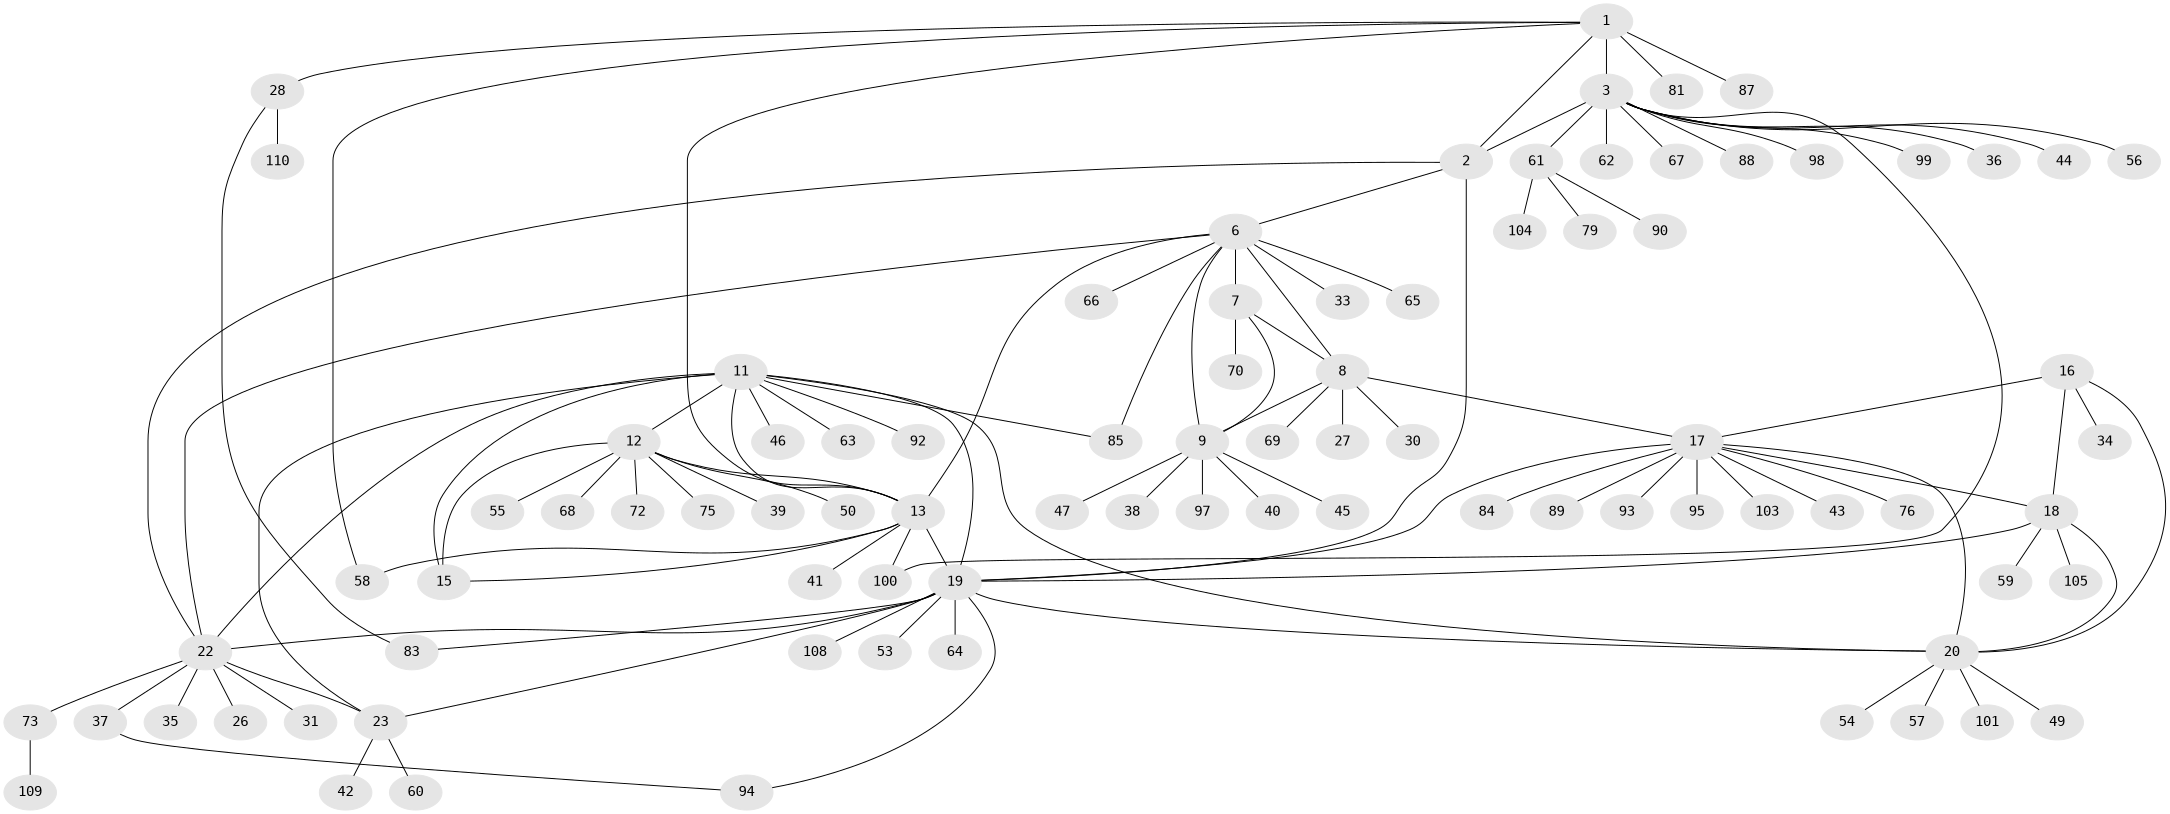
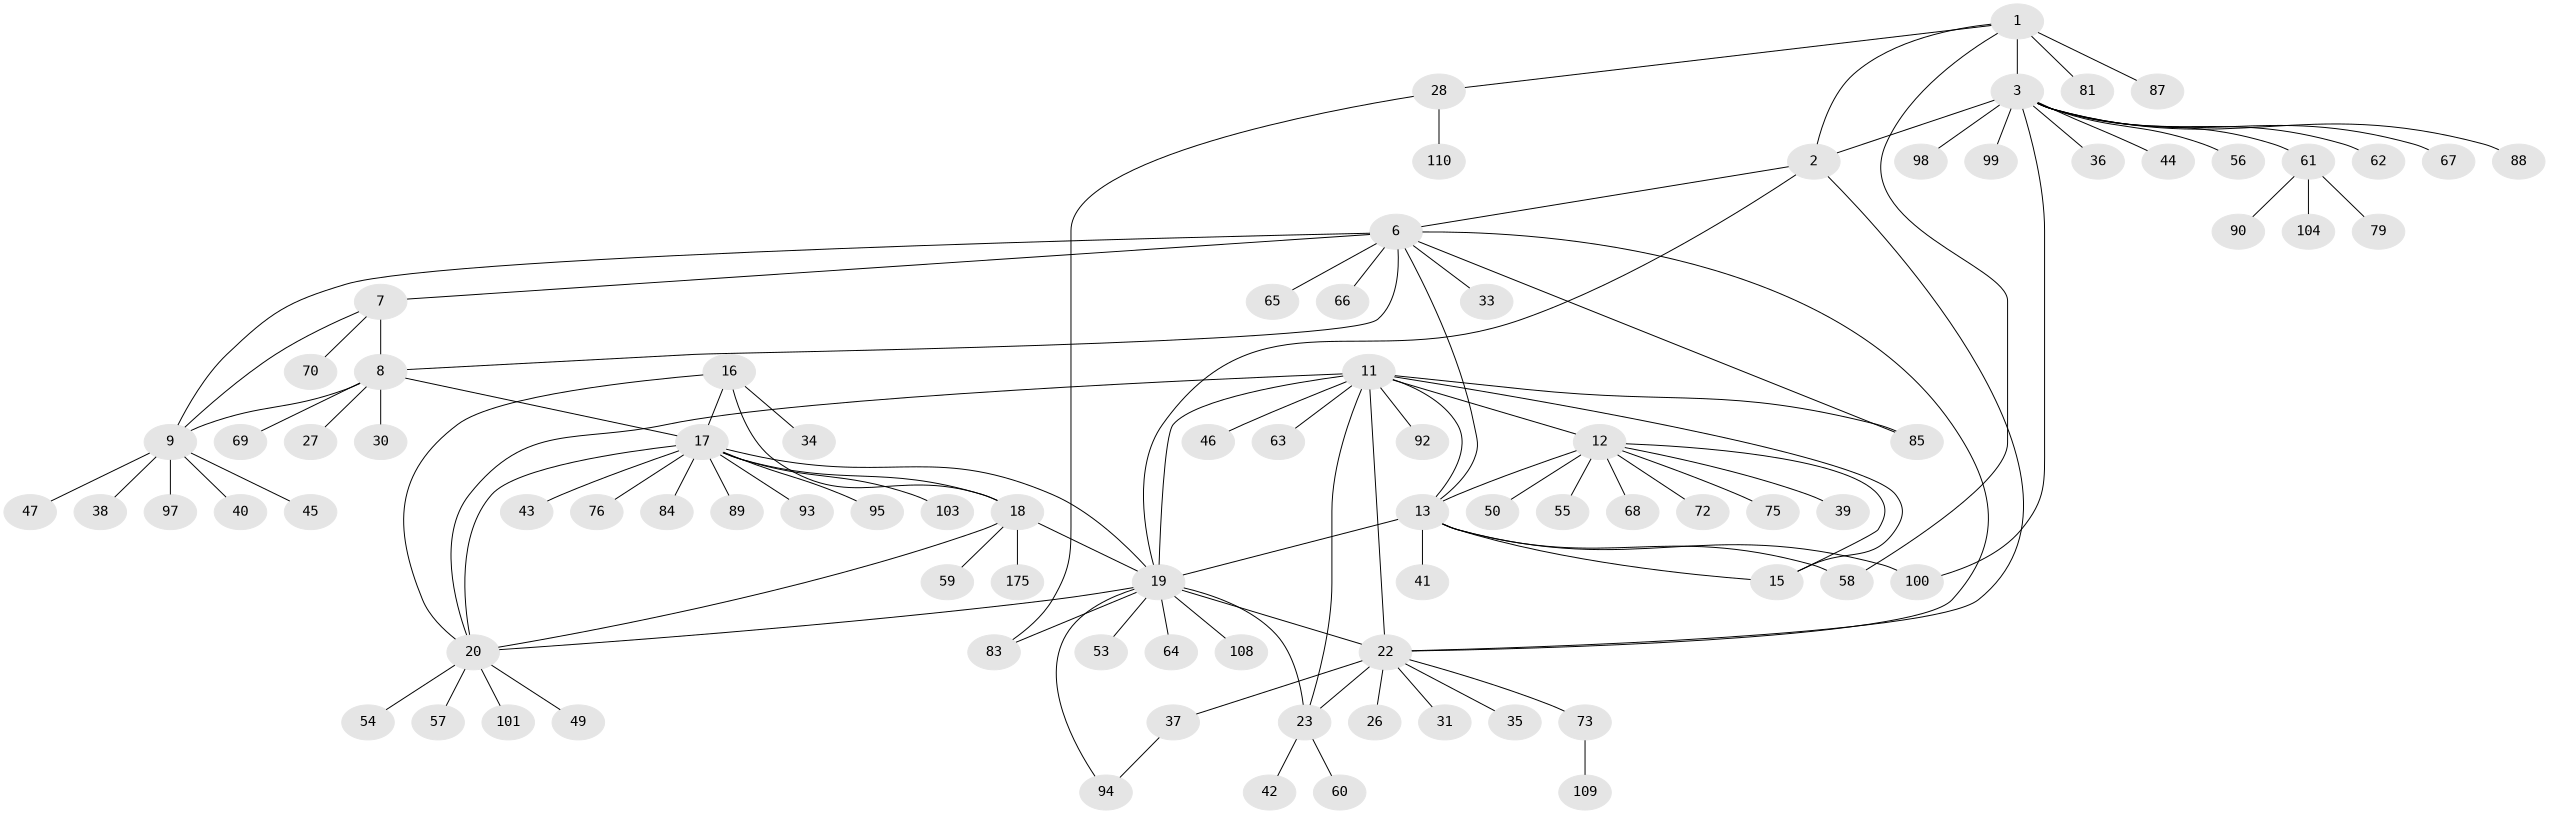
(881, 87) -> none
(2076, 582) -> (1017, 582)
